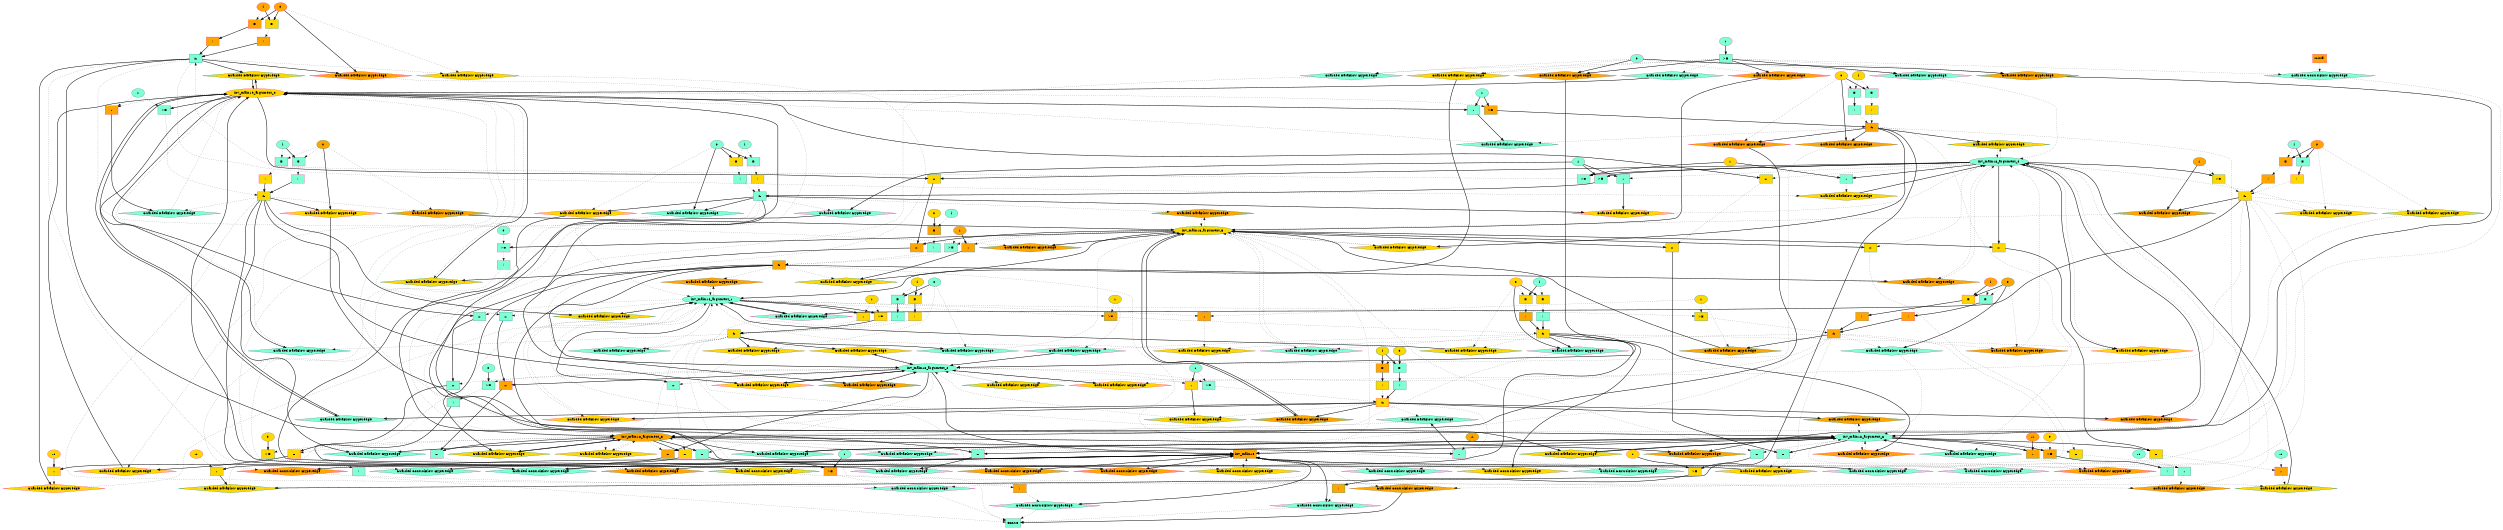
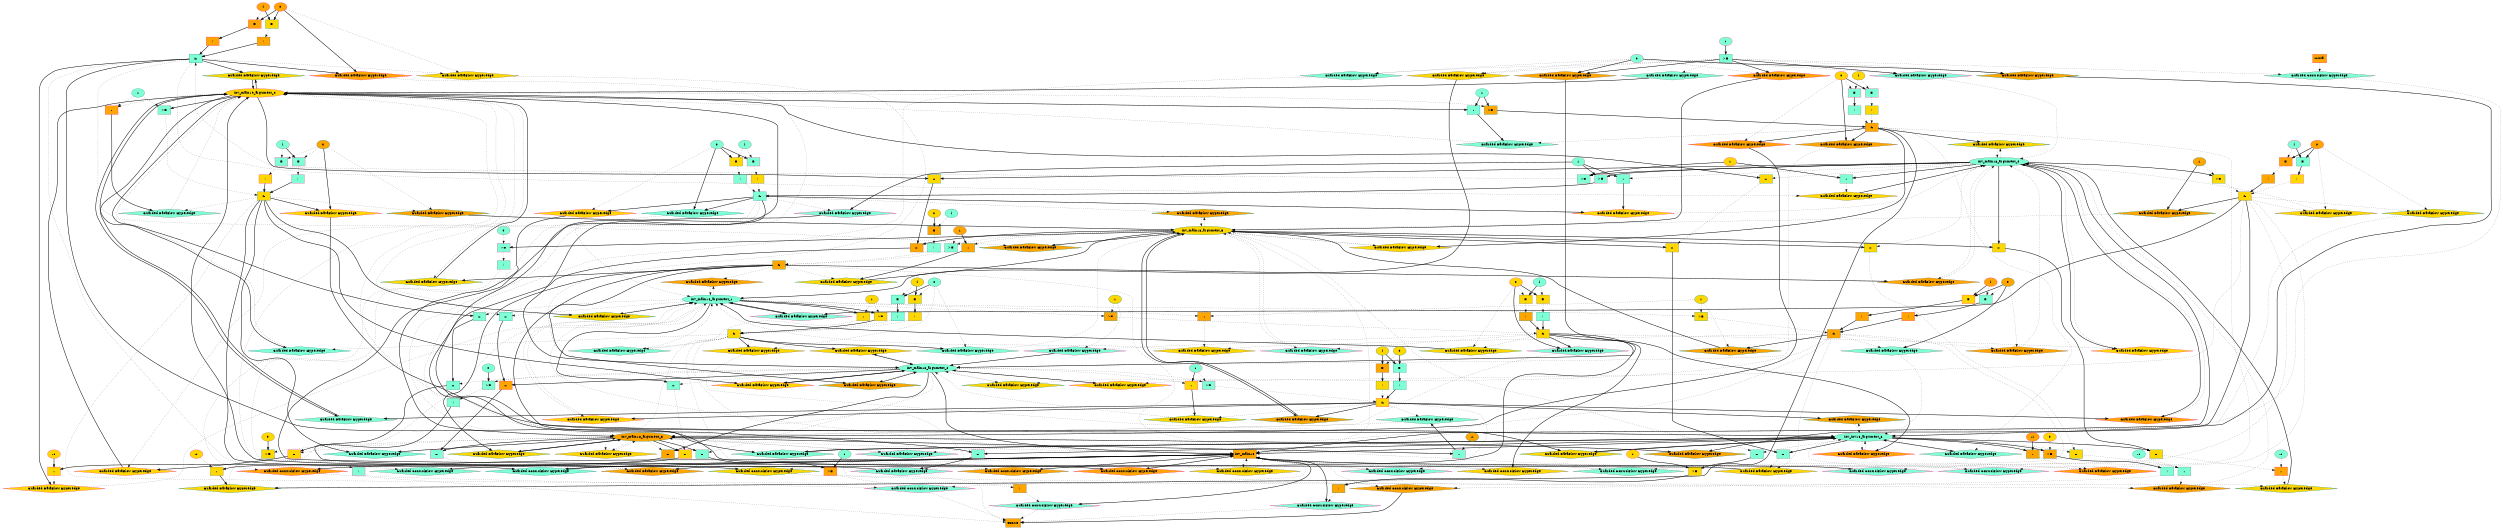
none -> (2209, 397)
(1864, 437) -> (1864, 437)
(1013, 523) -> (1013, 523)
